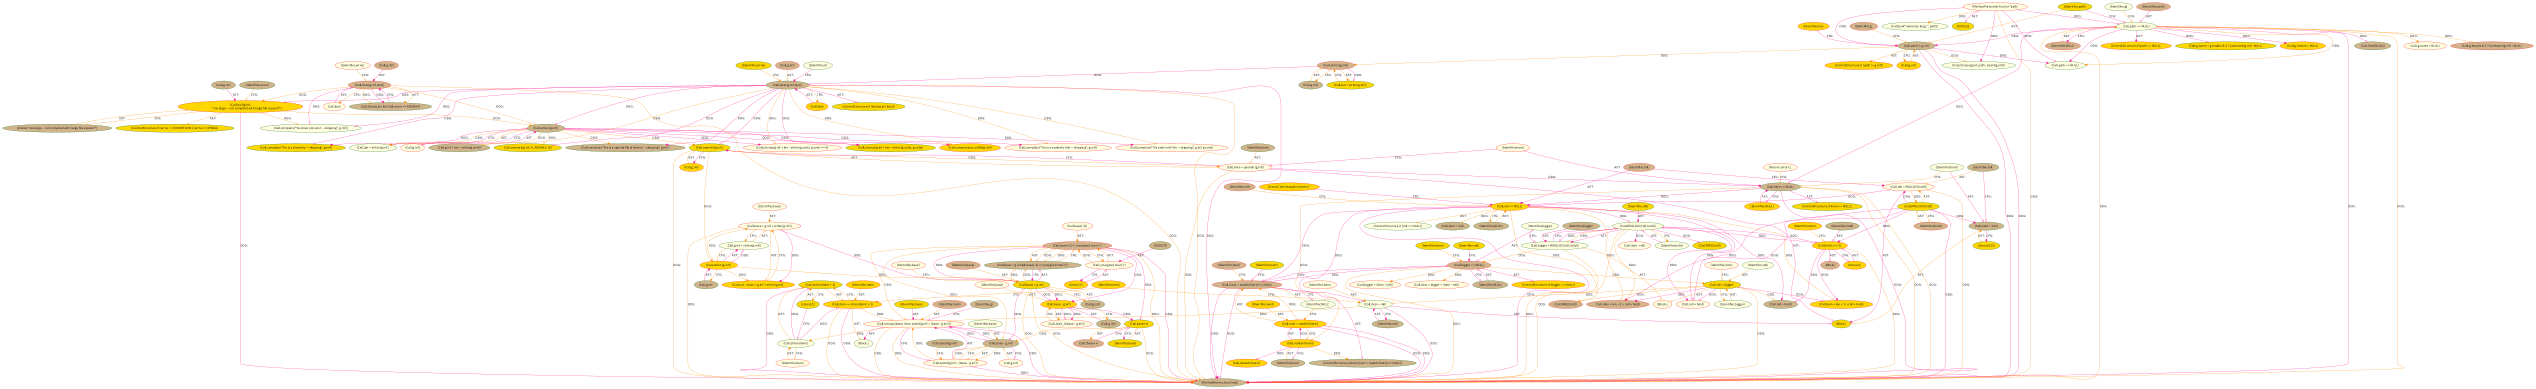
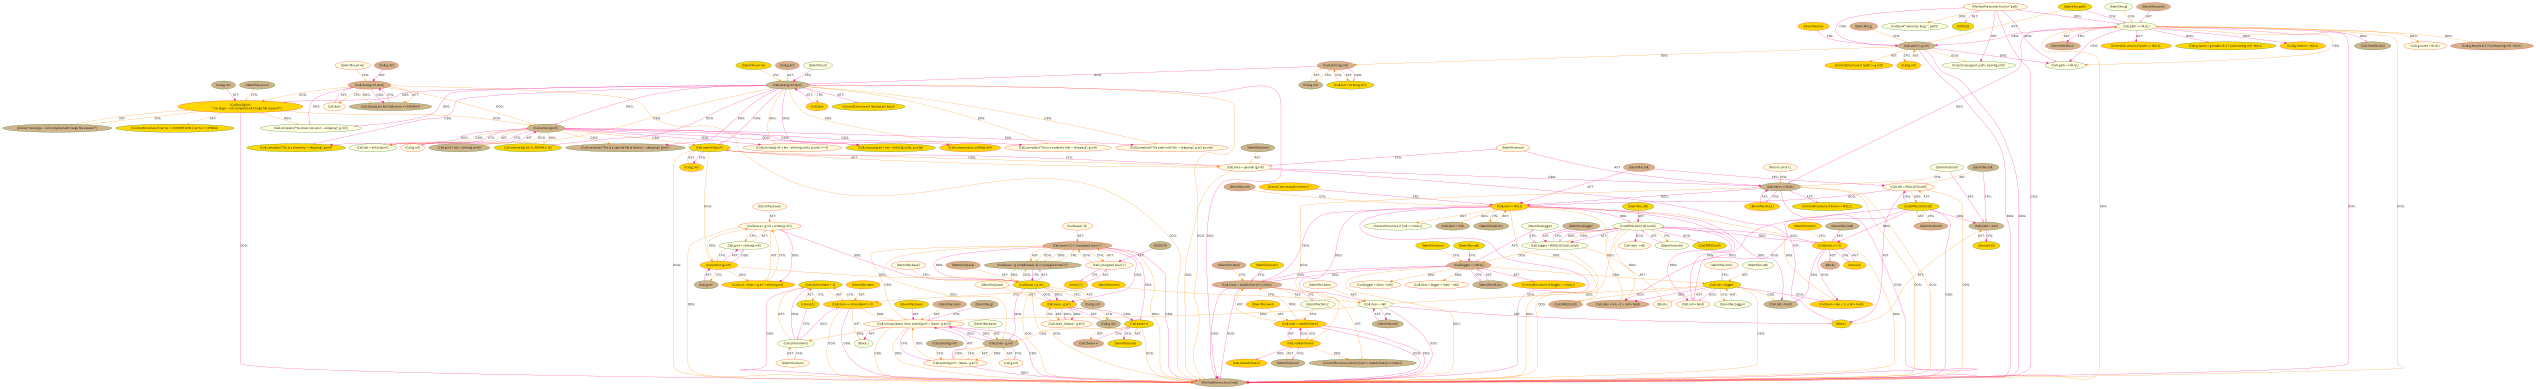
(1995, 36) -> (1994, 36)
(975, 156) -> (974, 156)
(1457, 216) -> (1457, 216)
(1091, 274) -> (1091, 274)
(1340, 303) -> (1340, 303)
(2024, 372) -> (2024, 372)
